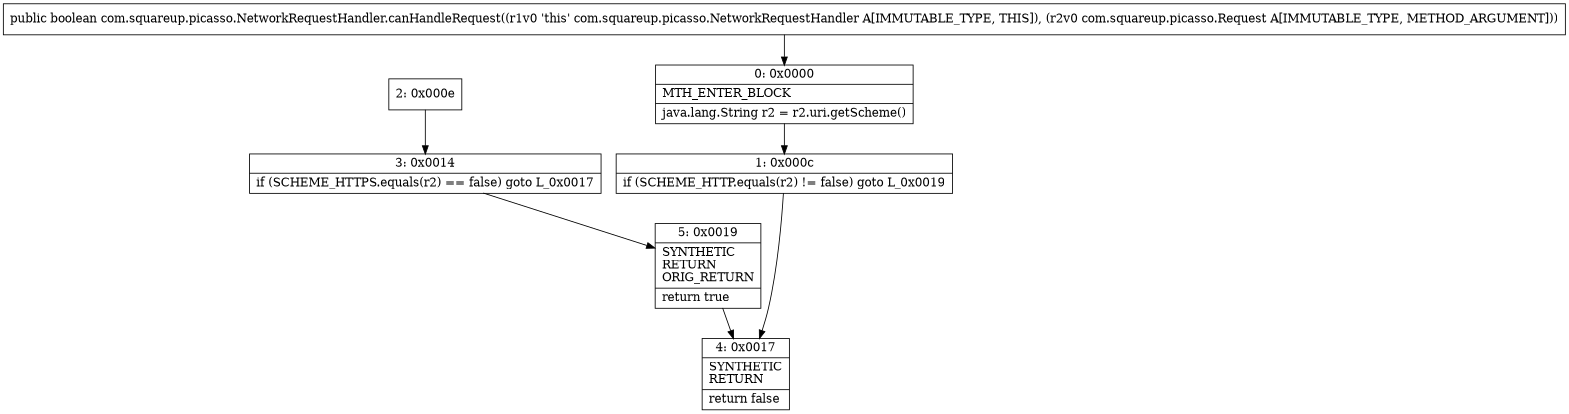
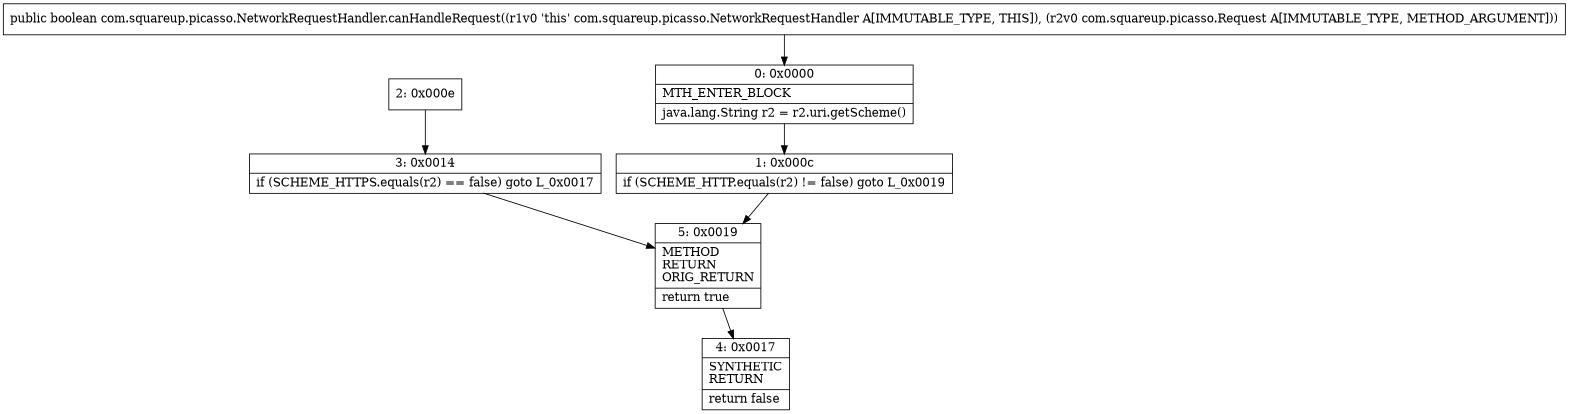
(699, 253) -> (691, 253)
(777, 262) -> (759, 205)
